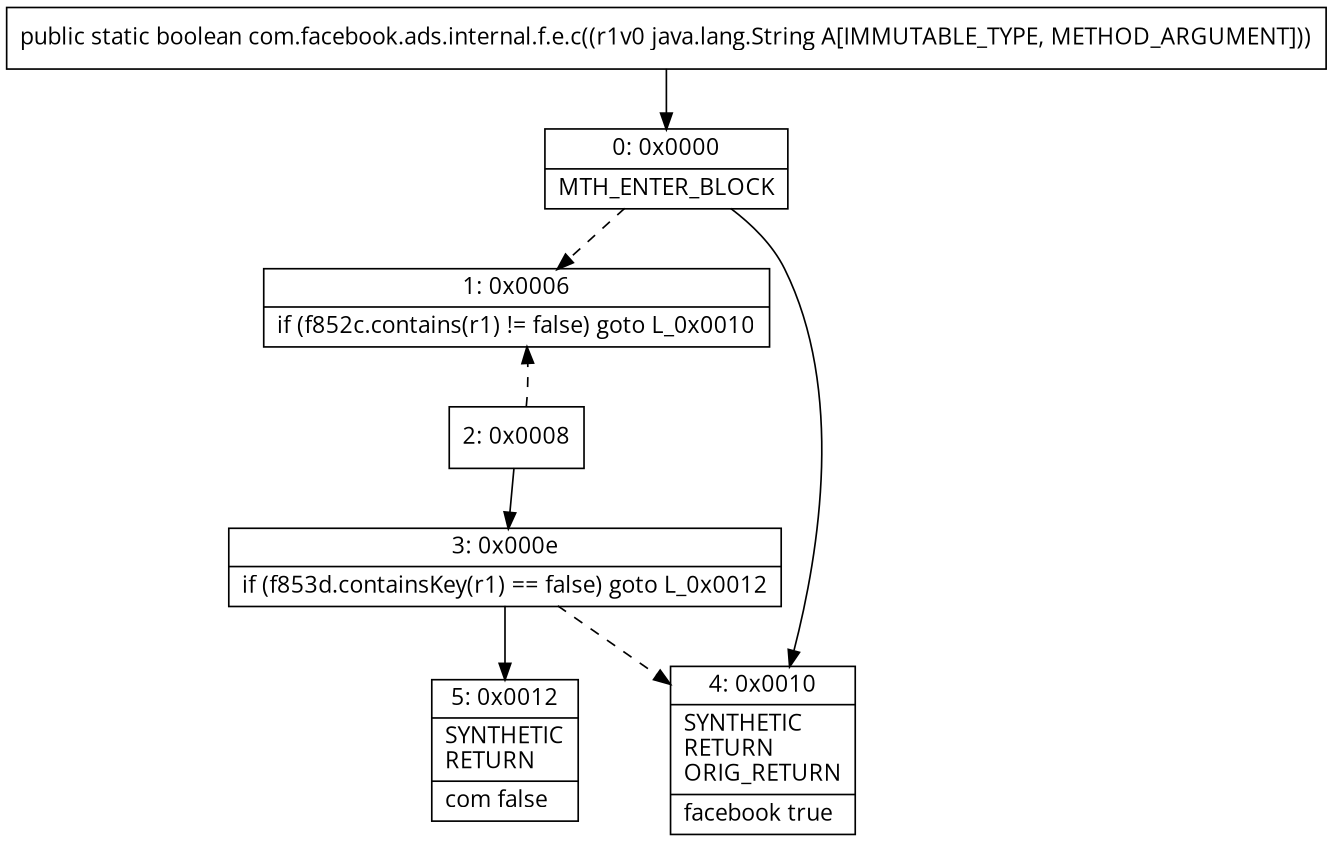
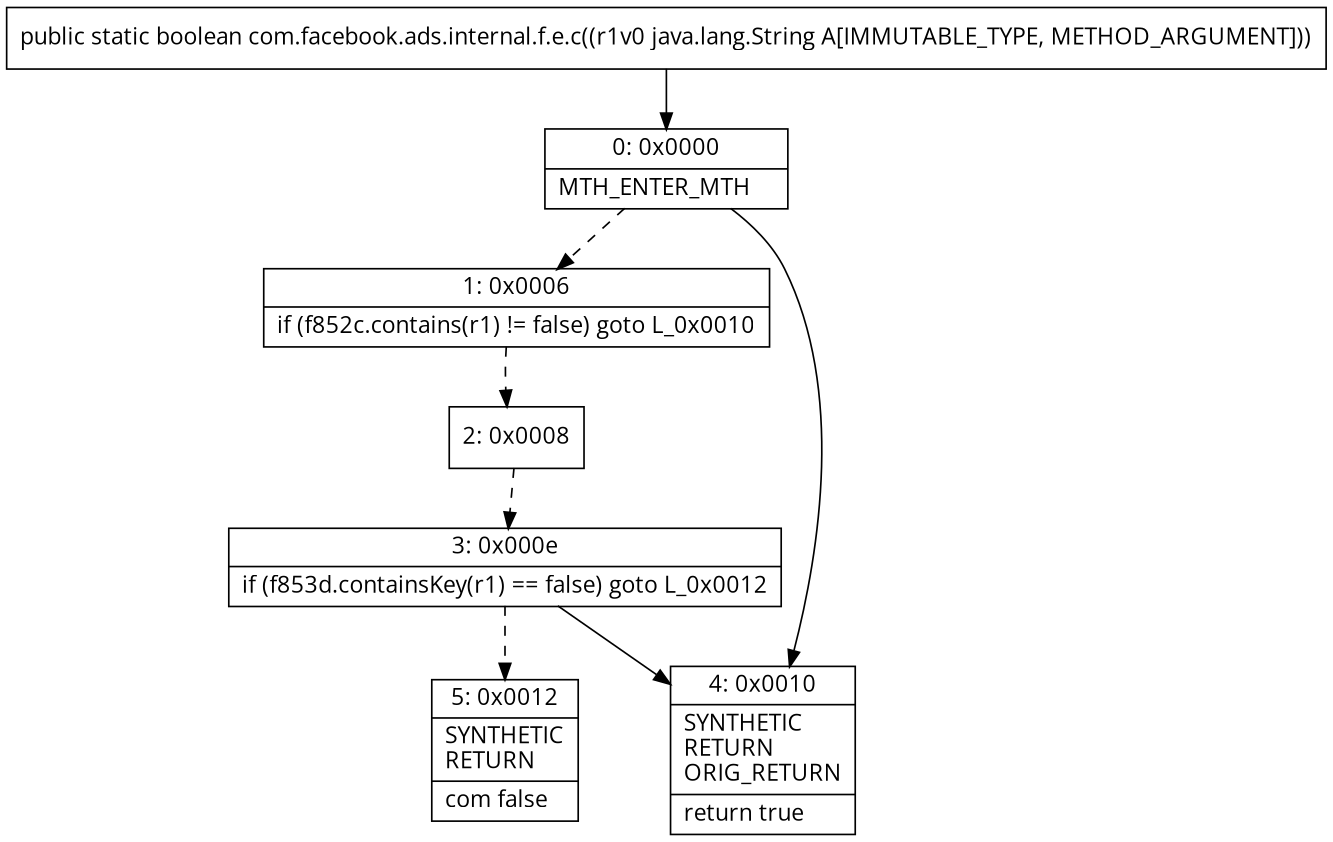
(666, 188) -> (655, 188)
(528, 385) -> (505, 369)
(512, 490) -> (512, 490)
(505, 635) -> (505, 635)
(607, 640) -> (607, 640)
(759, 814) -> (745, 814)
